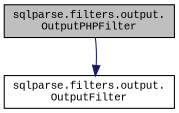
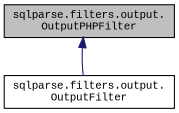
(96, 51) -> (82, 62)
